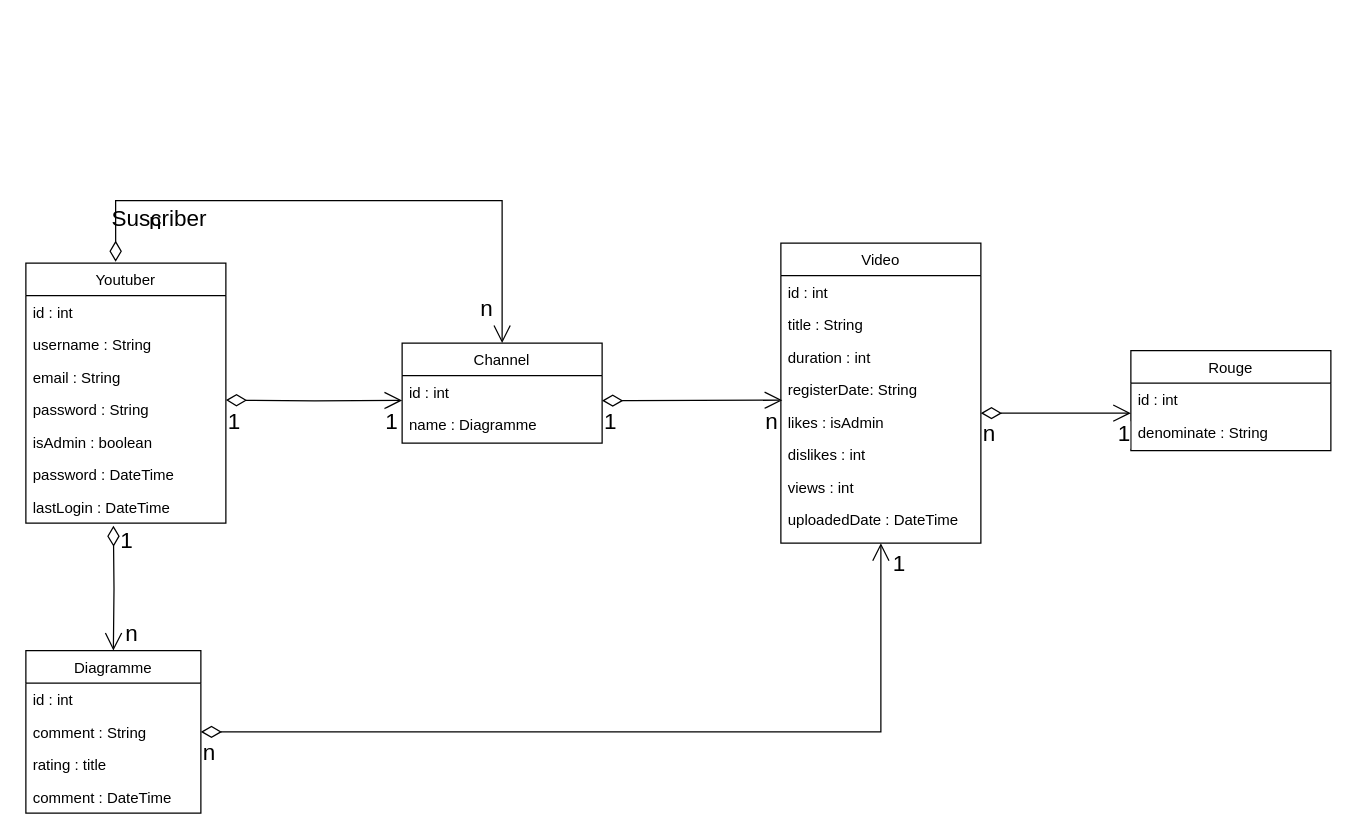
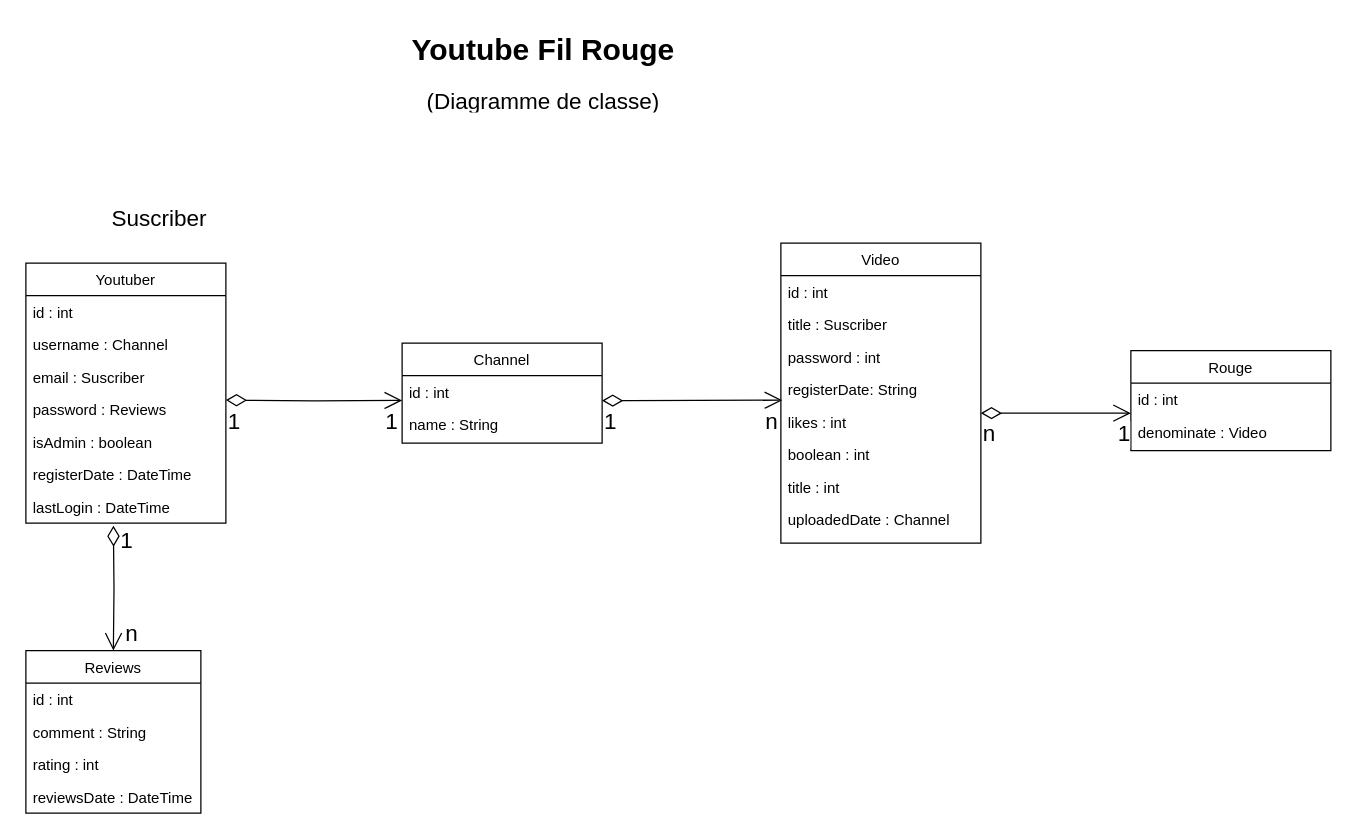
none -> (545, 69)
(358, 201) -> none
(835, 325) -> (847, 325)
(96, 345) -> (100, 345)
(837, 358) -> (839, 358)
(80, 378) -> (92, 378)
(96, 410) -> (100, 410)
(837, 423) -> (822, 423)
(468, 425) -> (456, 425)
(1208, 433) -> (1203, 433)
(833, 455) -> (832, 455)
(105, 475) -> (119, 475)
(824, 488) -> (822, 488)
(874, 520) -> (870, 520)
(113, 668) -> (113, 668)
(643, 732) -> none
(80, 765) -> (73, 765)
(100, 798) -> (115, 798)
